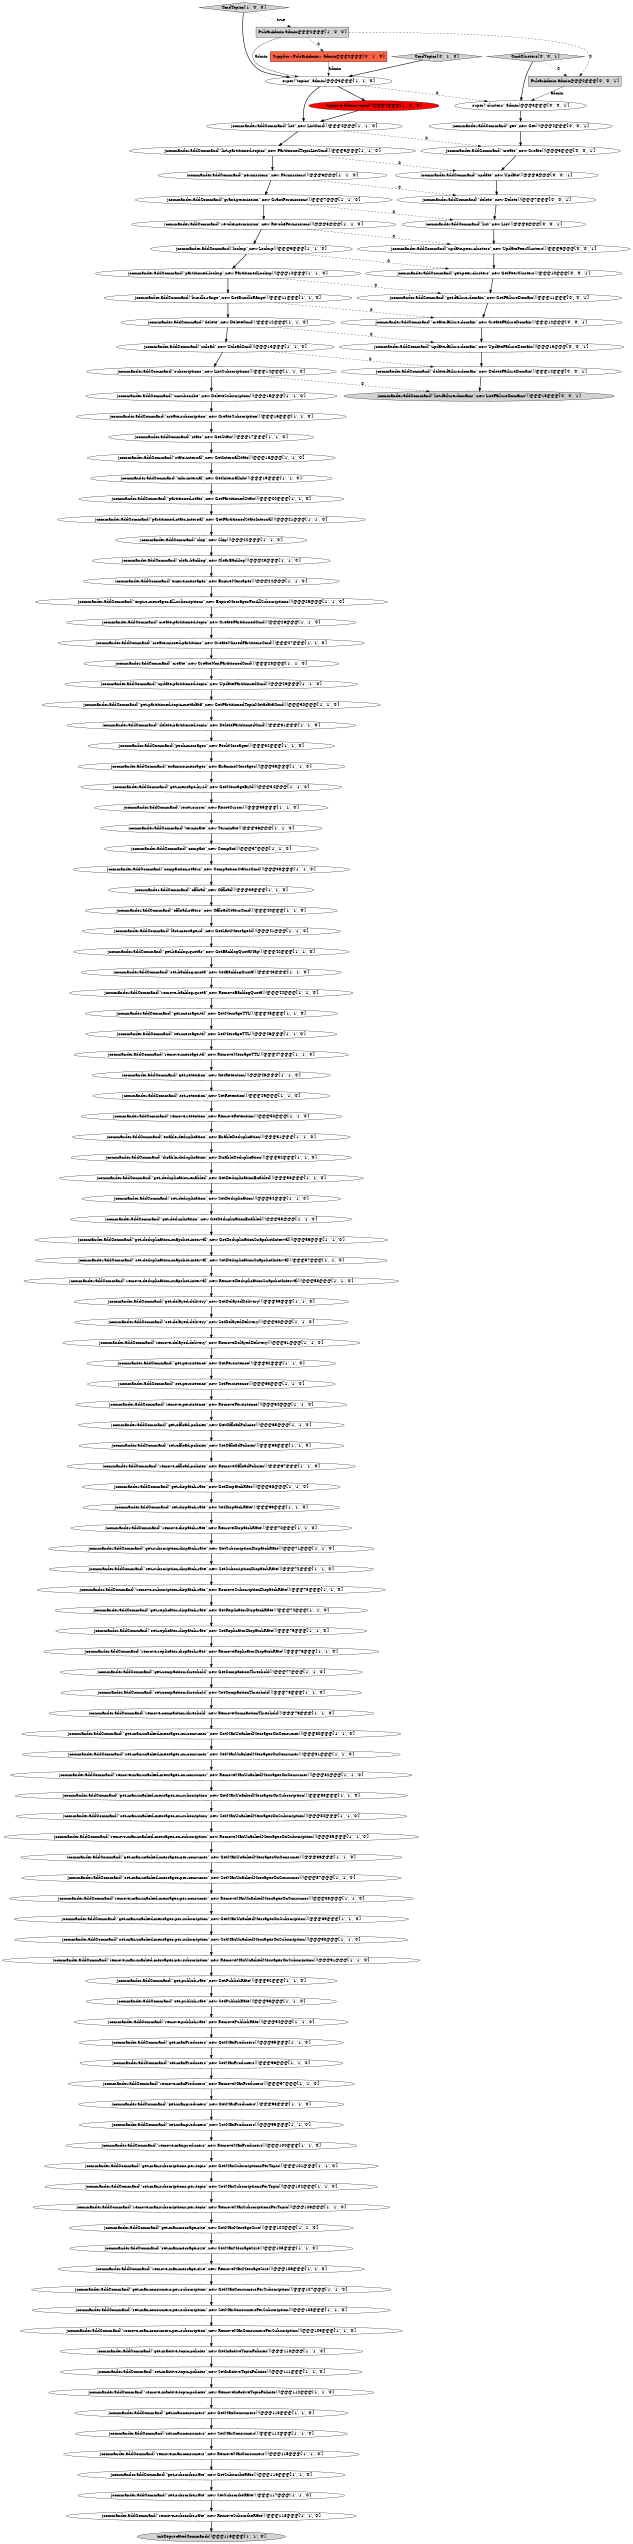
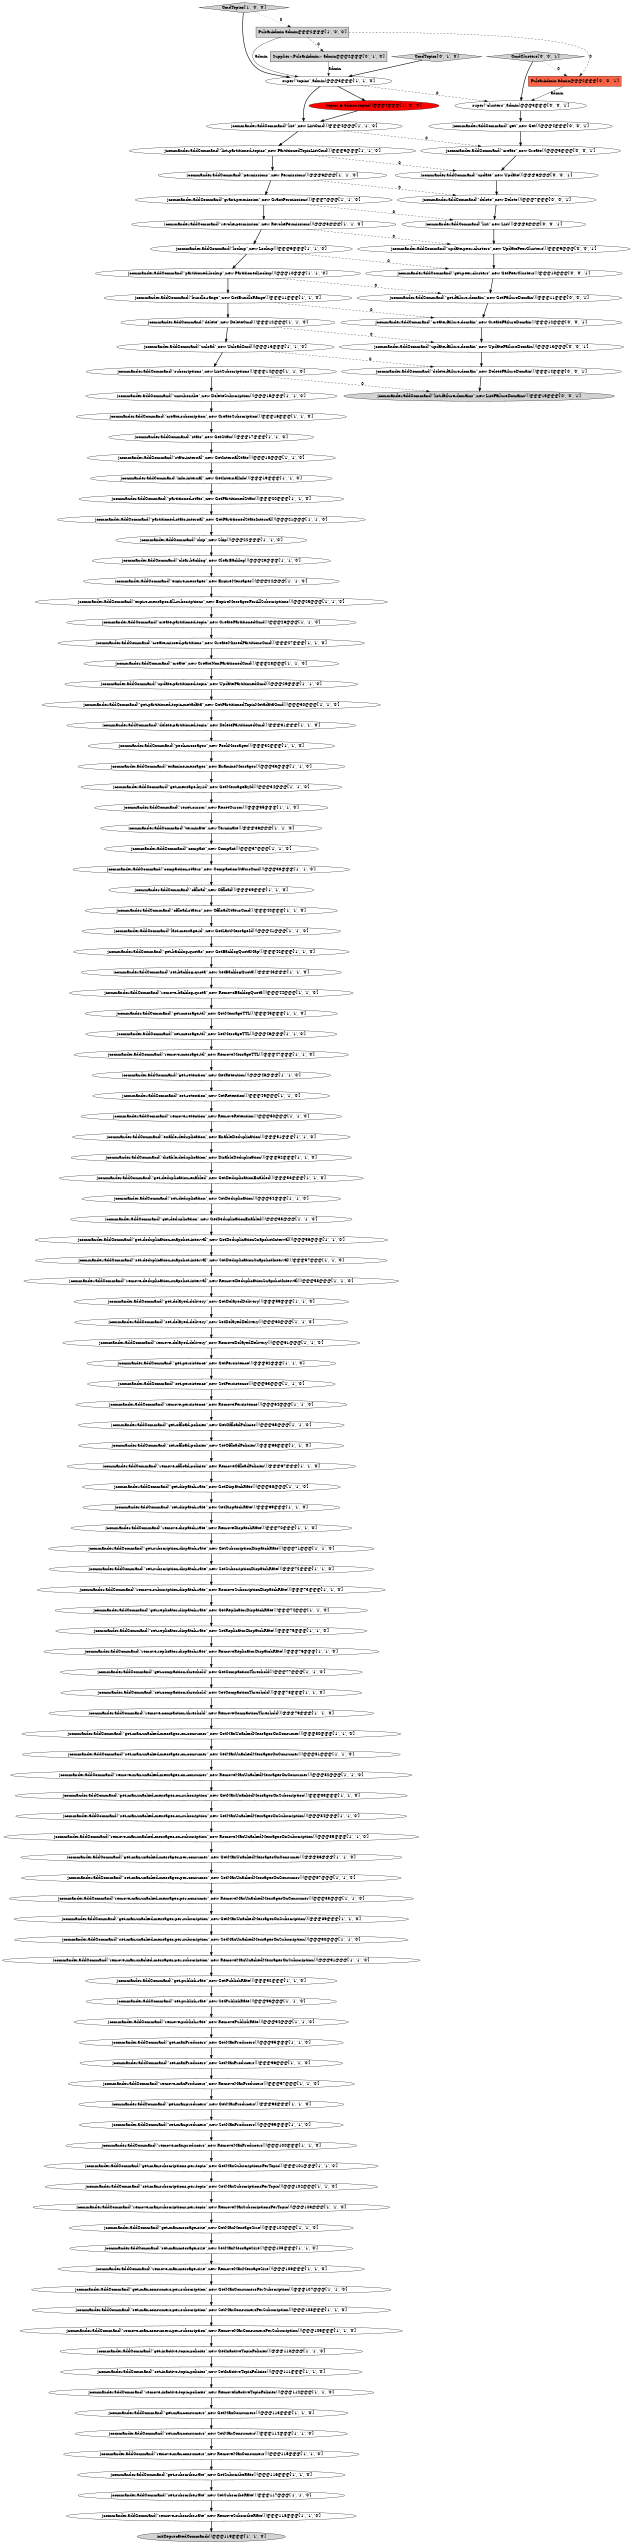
(281, 20) -> (281, 20)
(329, 57) -> (329, 57)
(575, 81) -> (575, 81)
